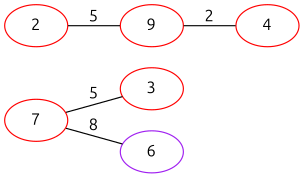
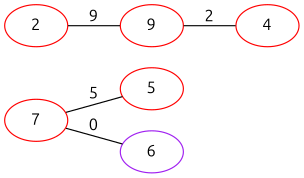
(94, 17) -> (94, 17)
(152, 89) -> (152, 89)
(94, 126) -> (94, 126)
